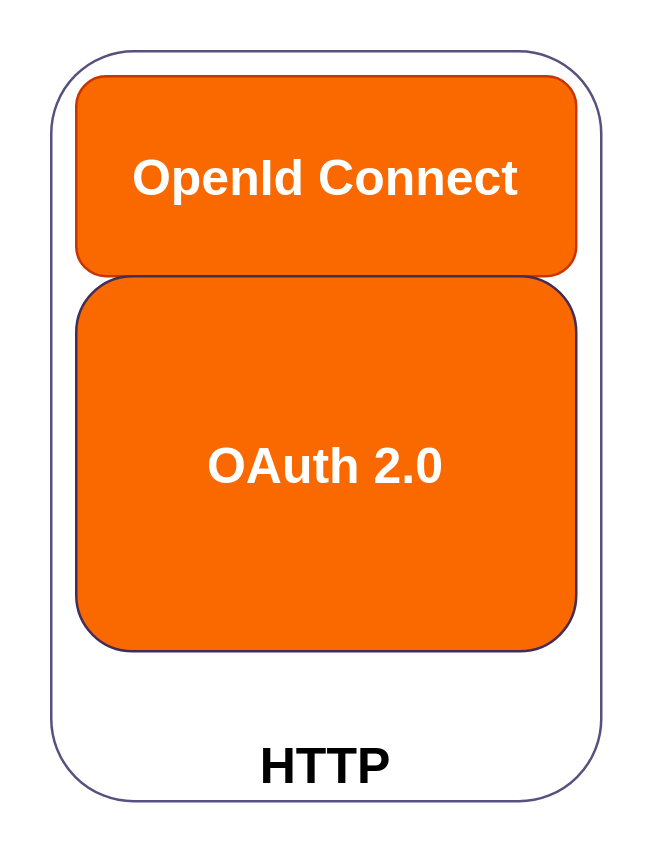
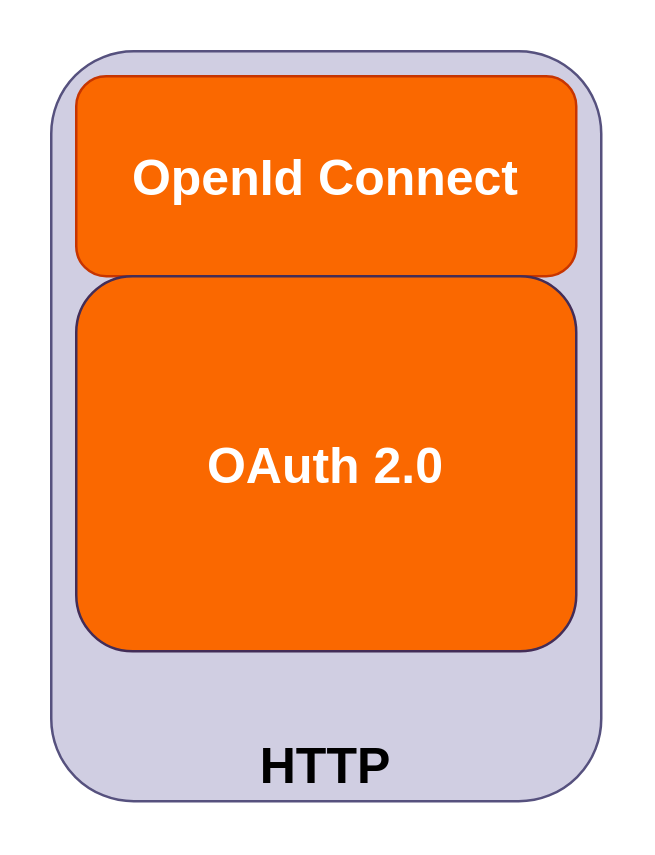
(326, 764) -> (326, 764)
